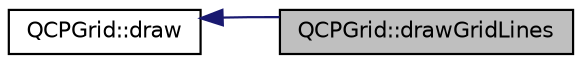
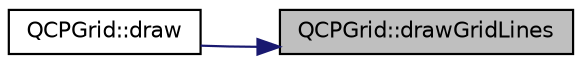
(251, 17) -> (229, 46)
